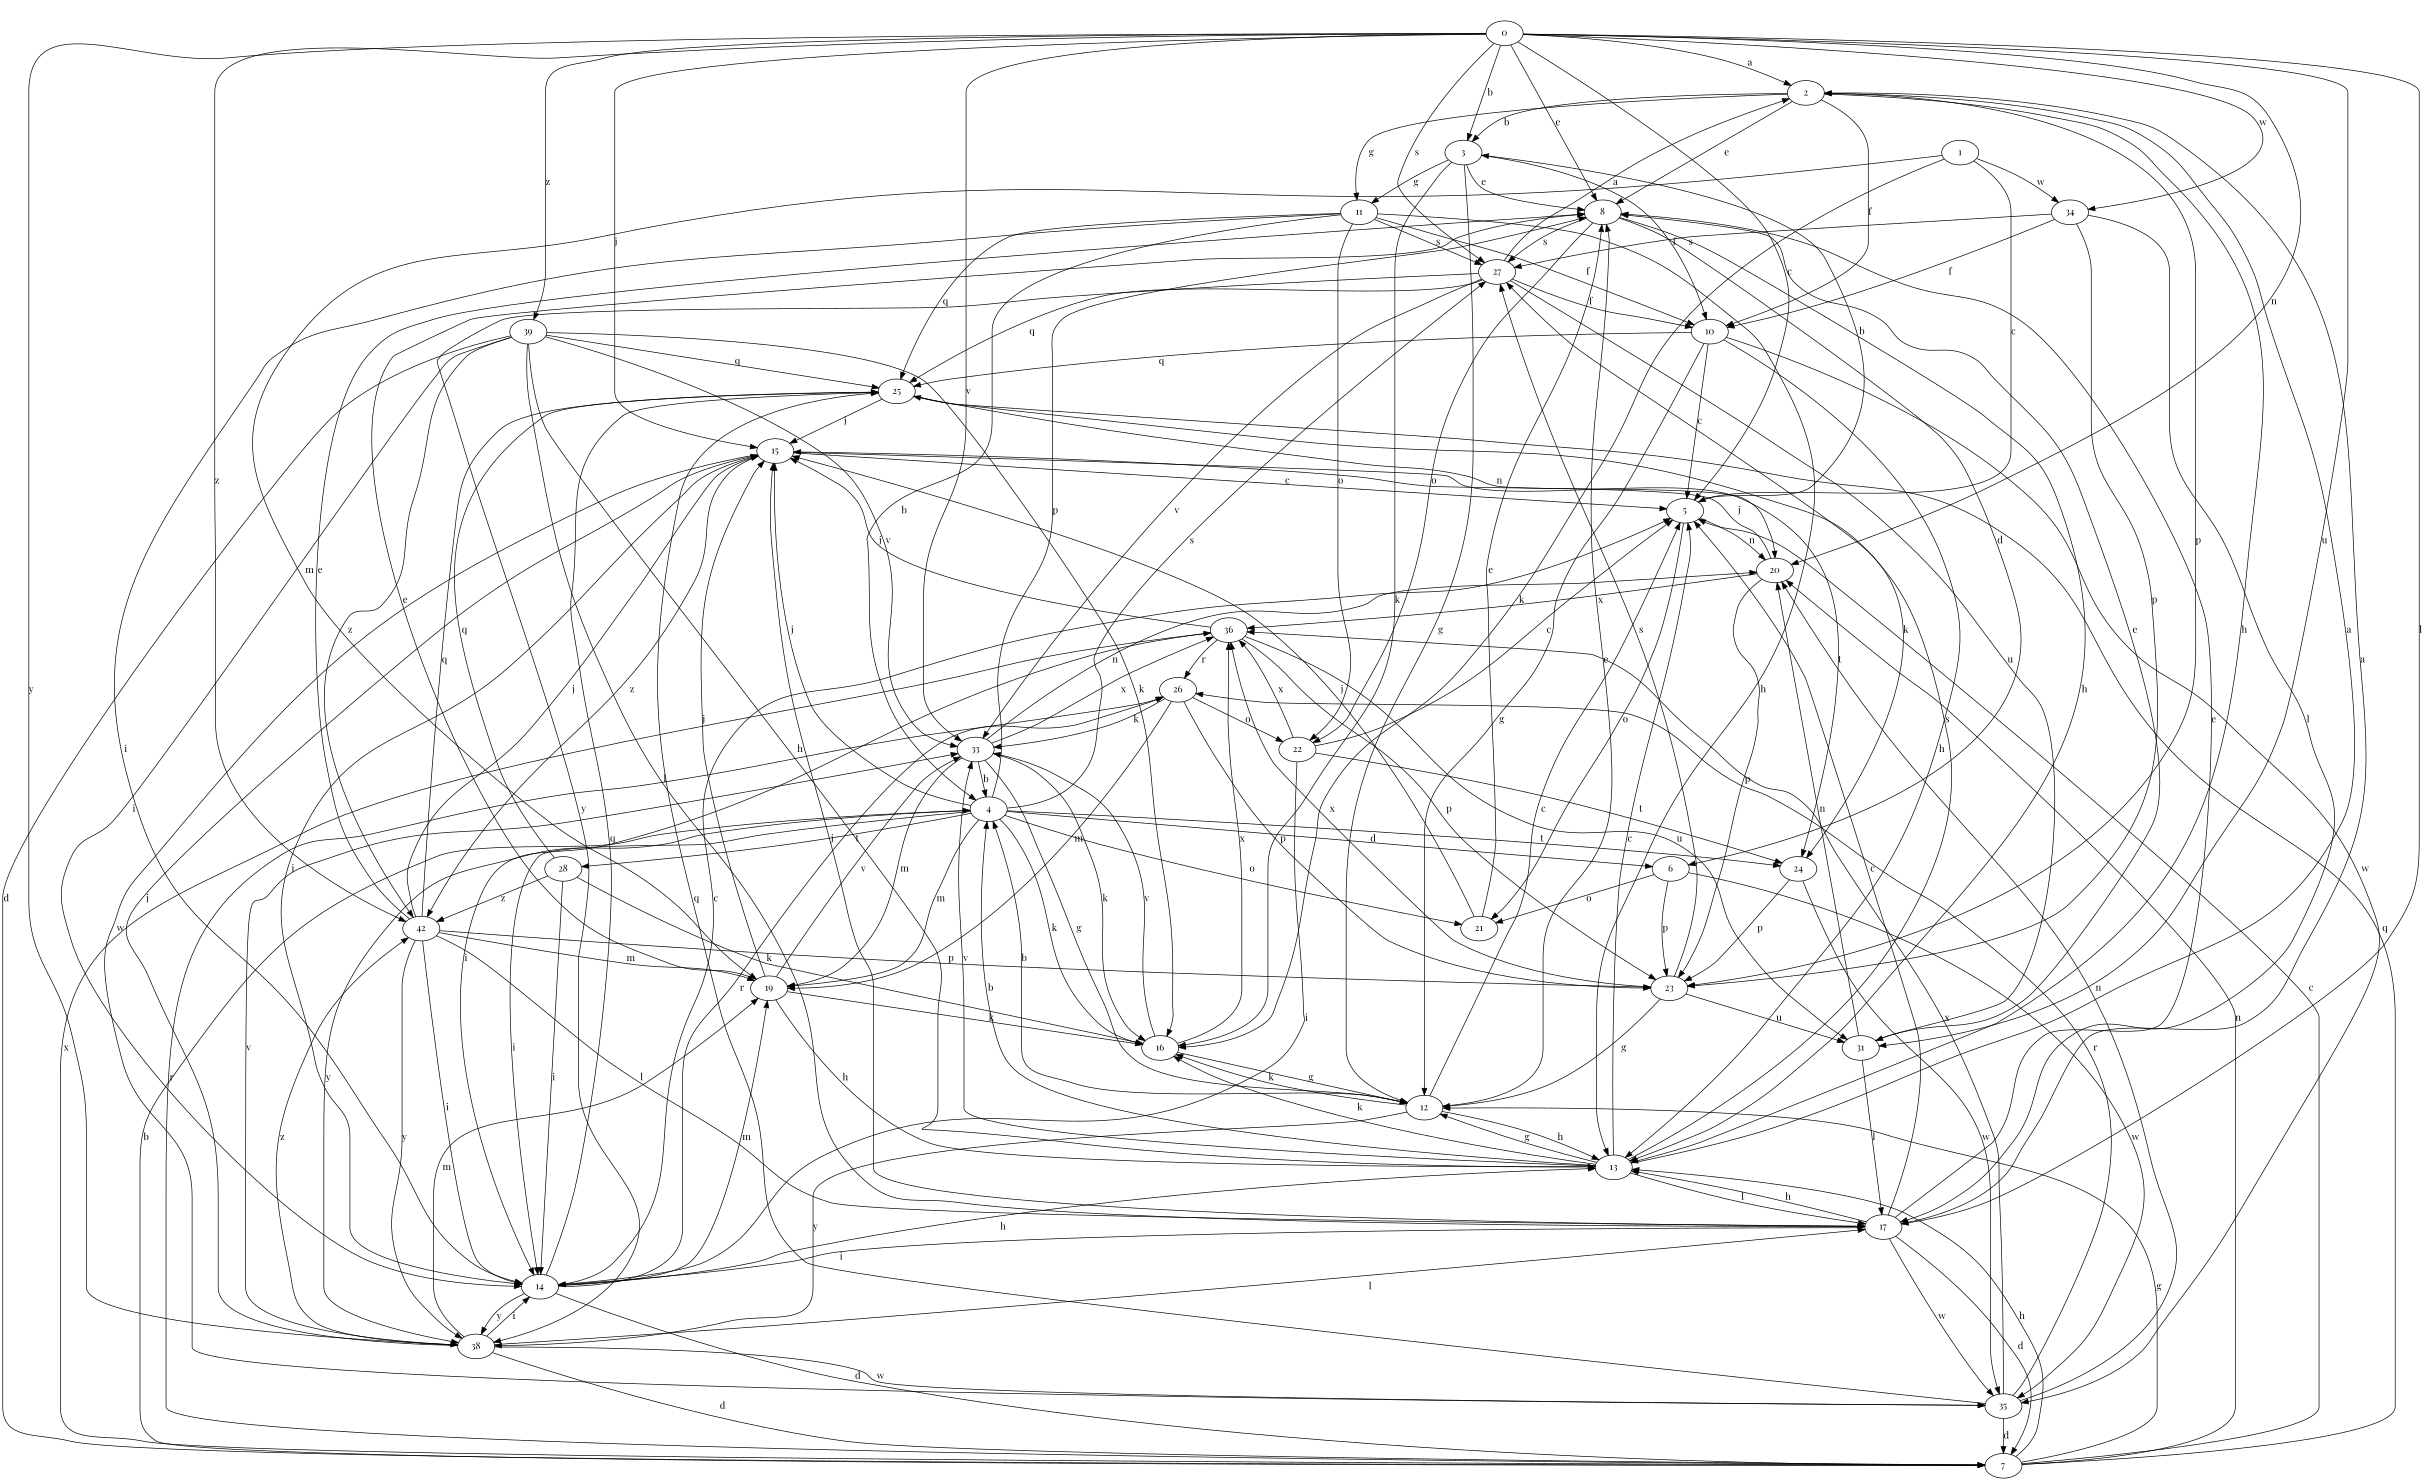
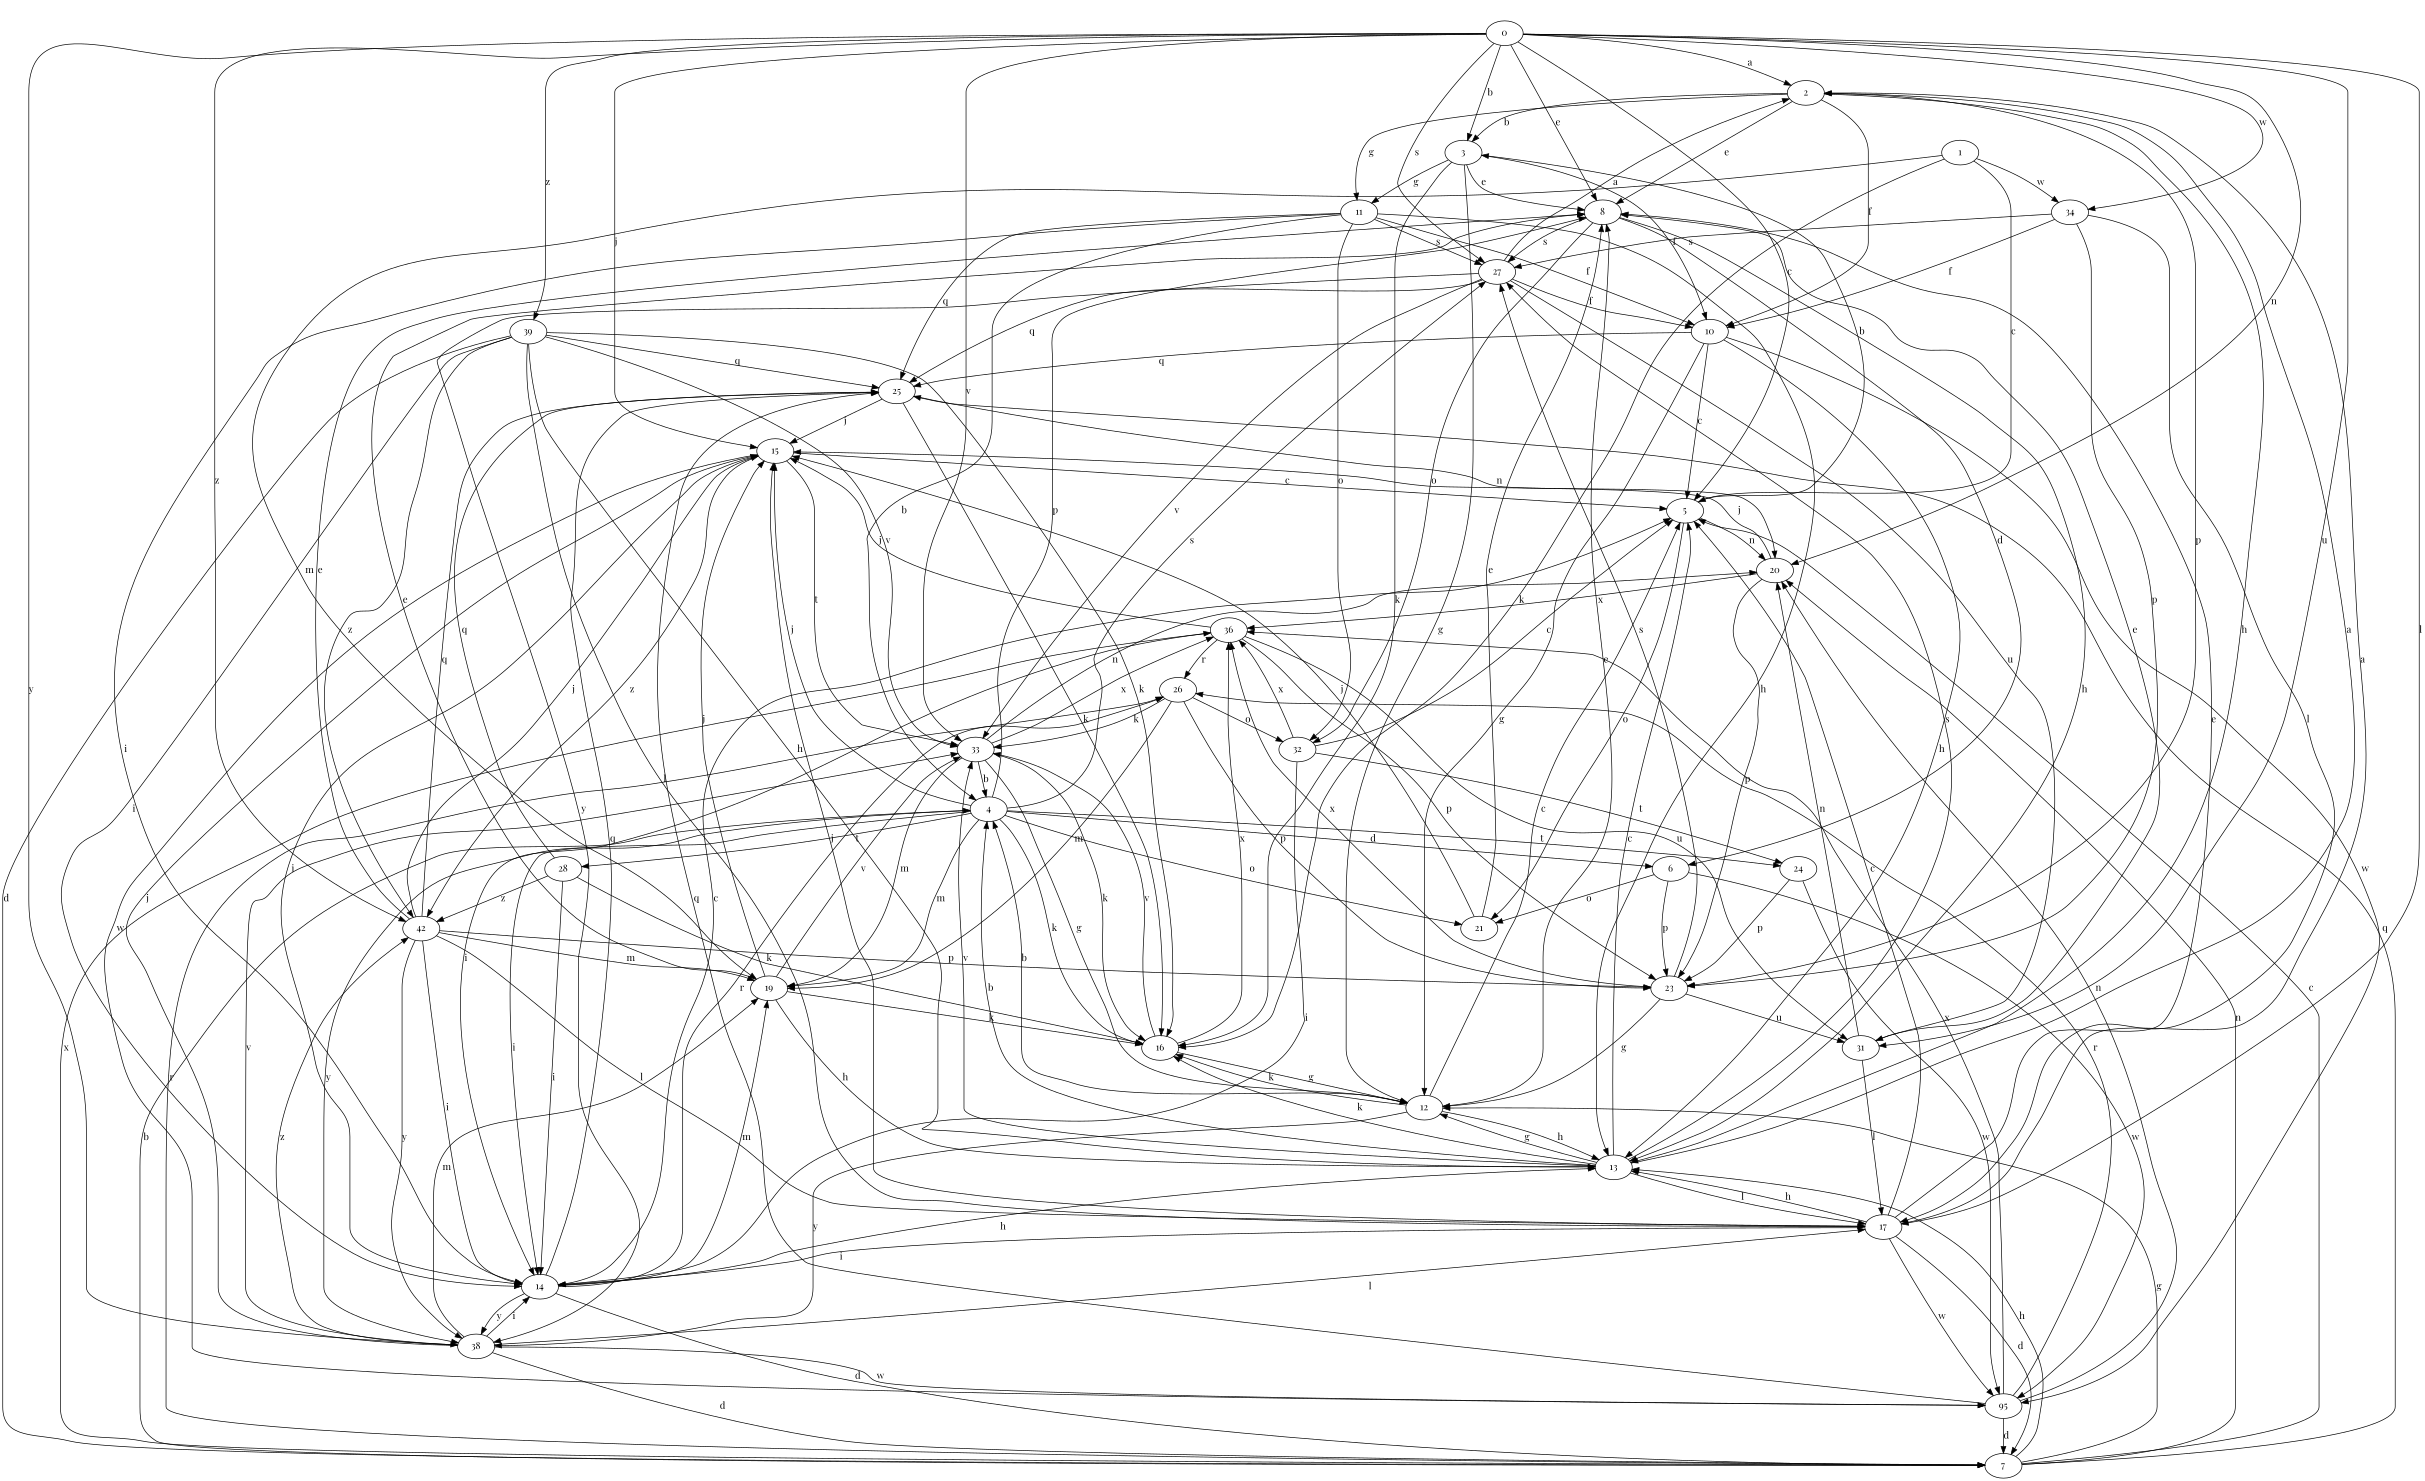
(1565, 456) -> (1080, 719)
(1400, 473) -> (816, 642)
(1297, 750) -> (1297, 750)
(2003, 1406) -> (2003, 1406)
